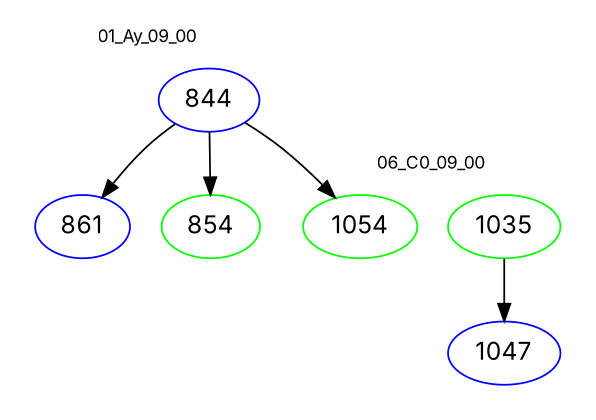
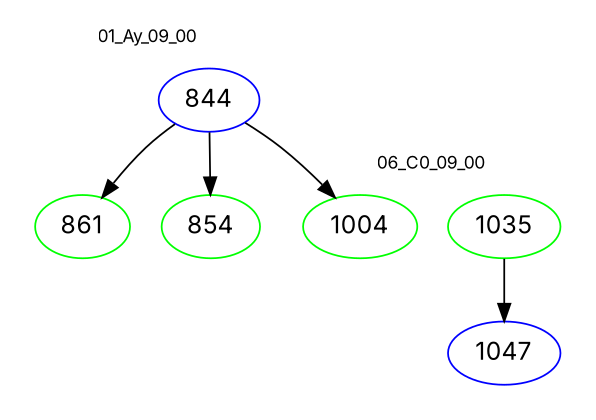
(83, 227) -> (83, 227)
(360, 227) -> (360, 227)
